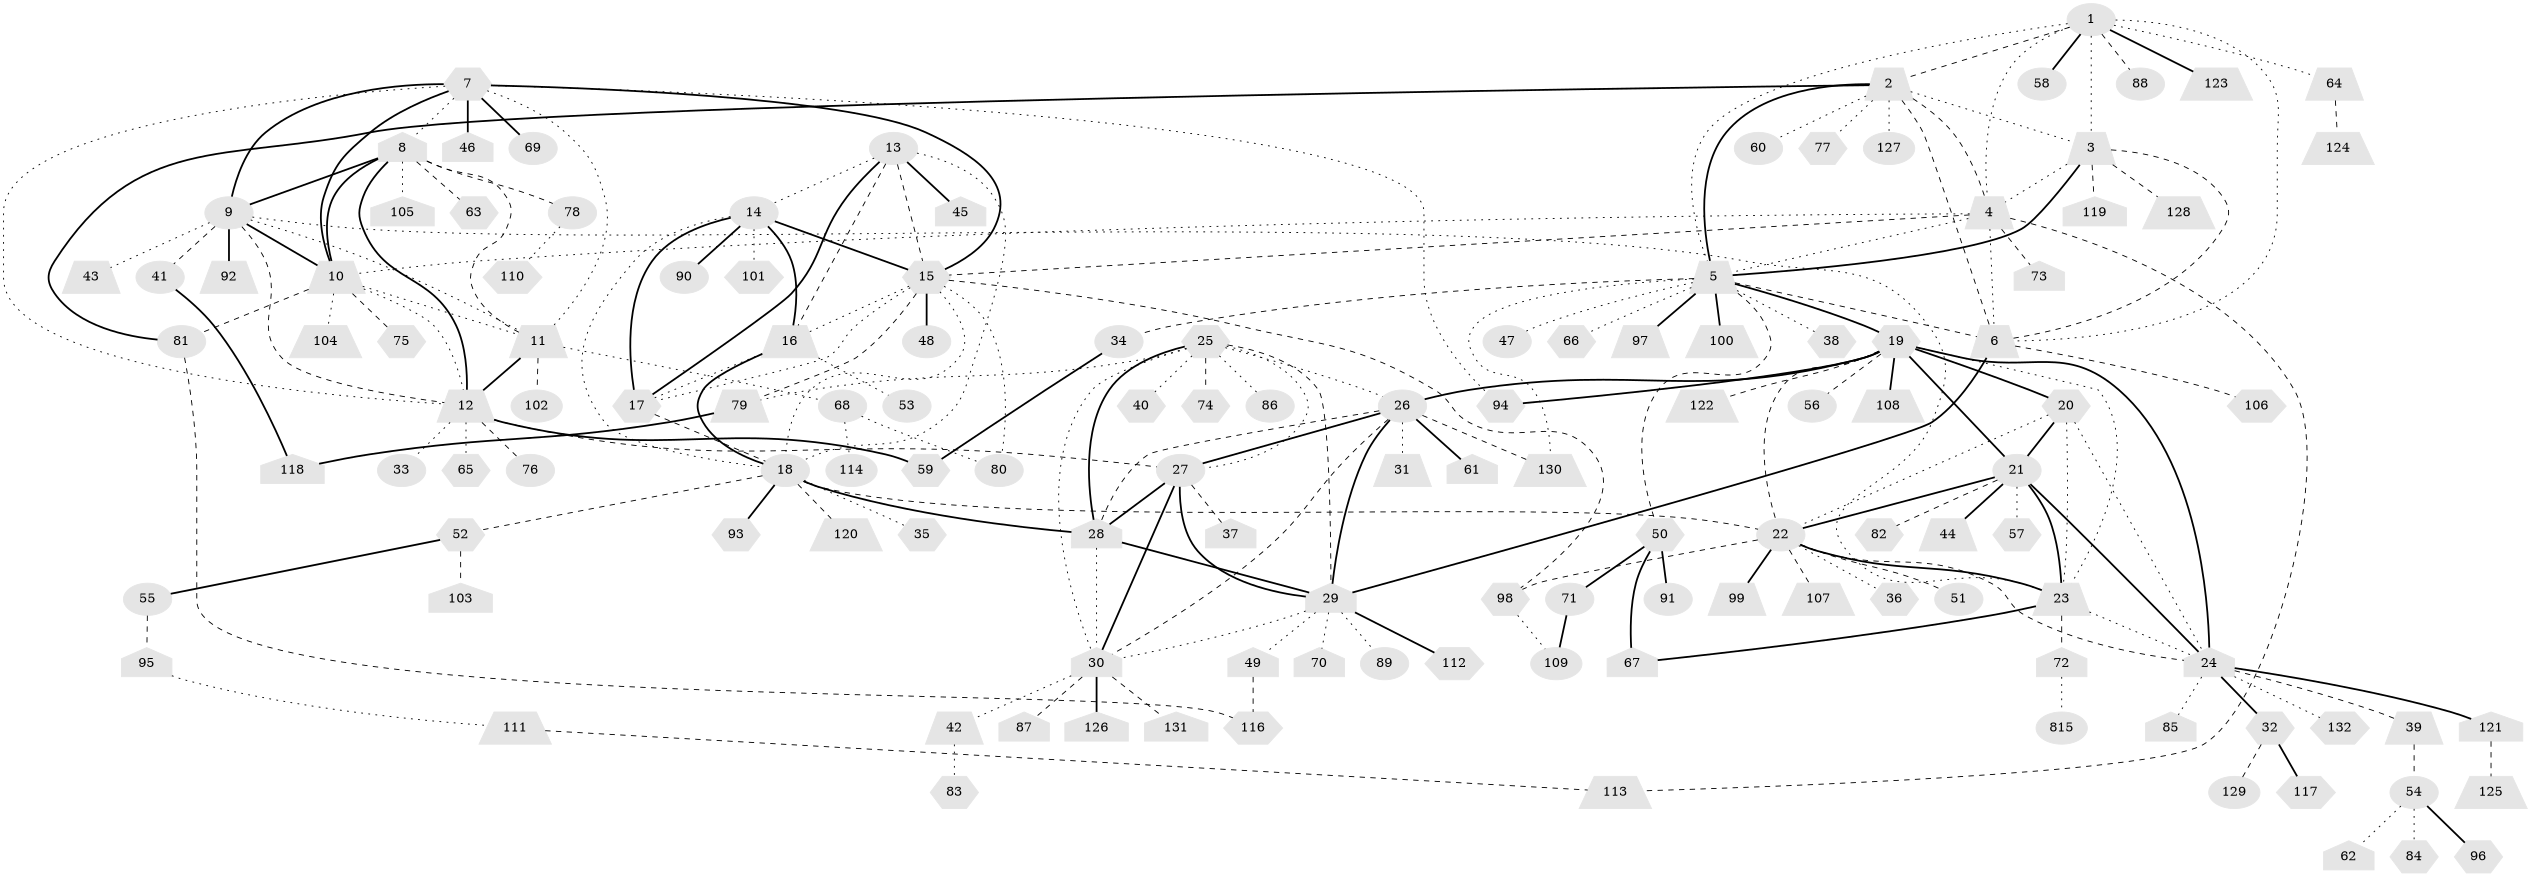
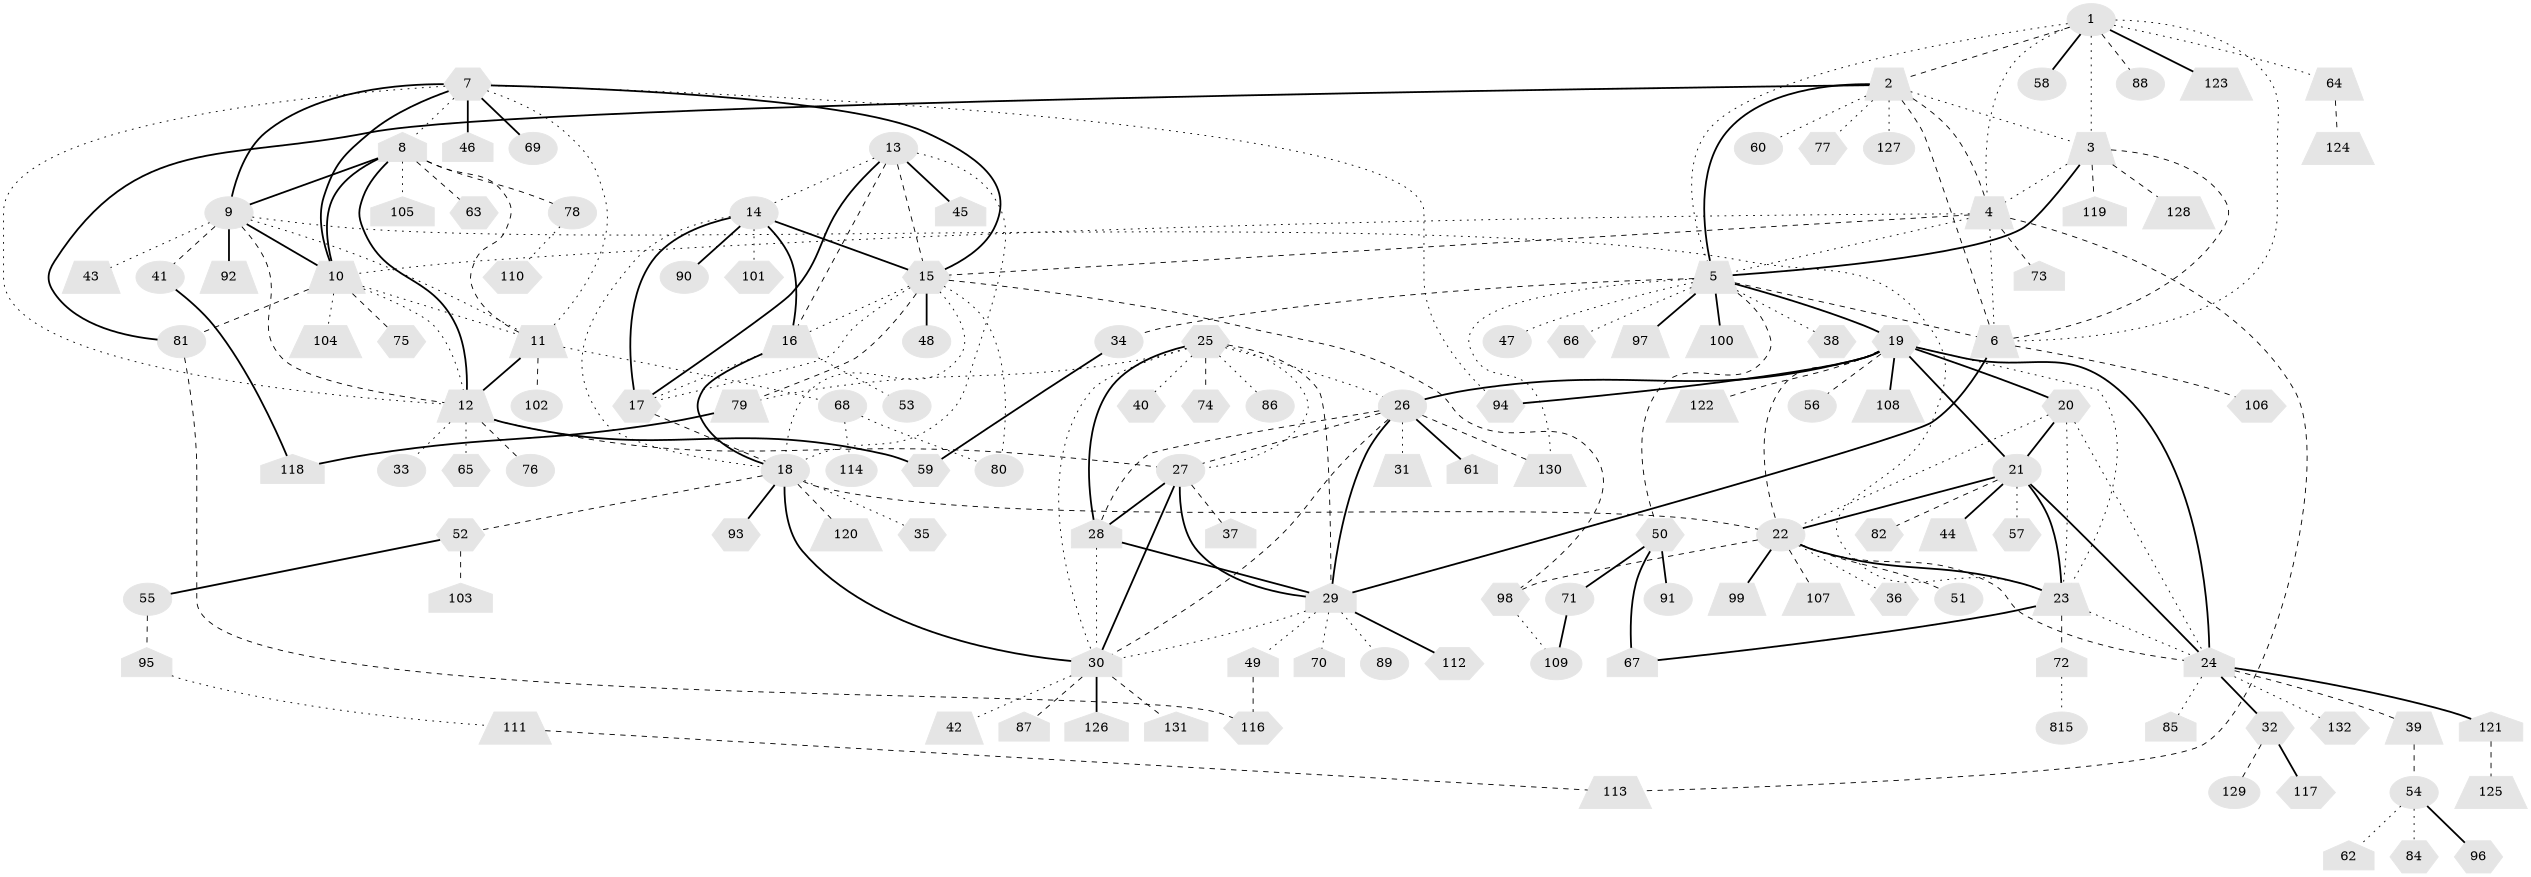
(1300, 436) -> (1300, 436)
(936, 514) -> (895, 617)
(954, 792) -> none
